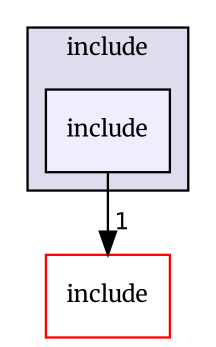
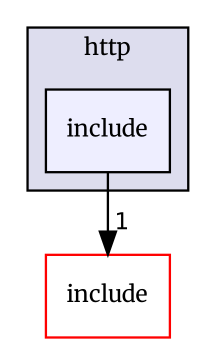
(108, 49) -> (108, 49)
